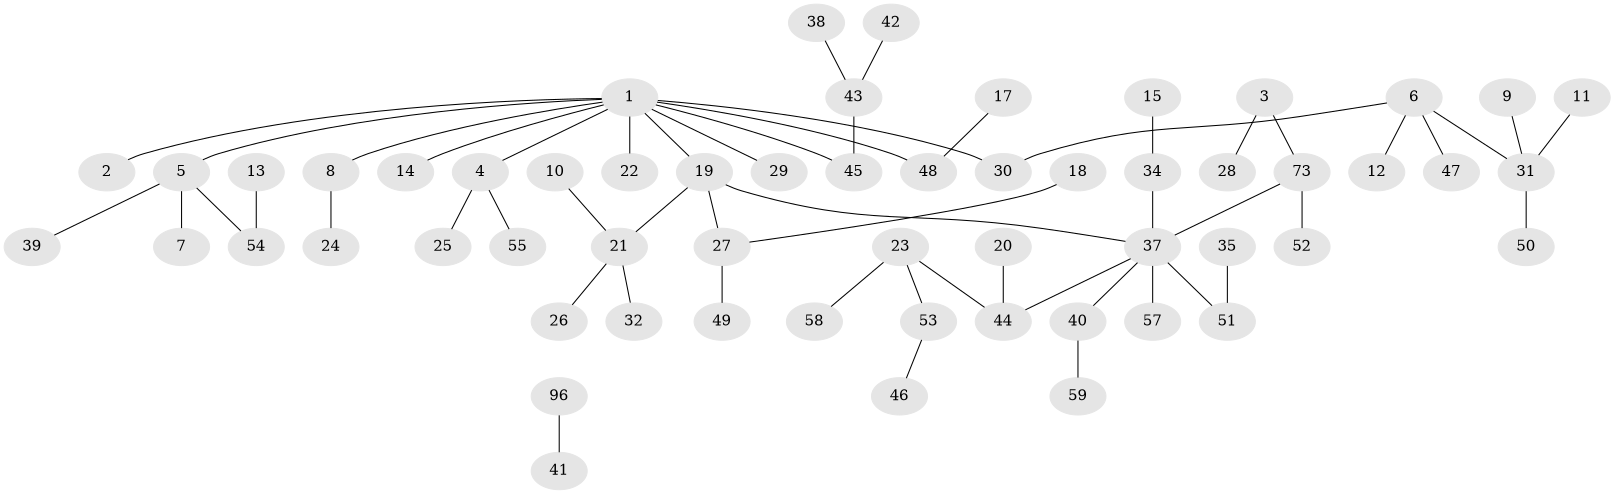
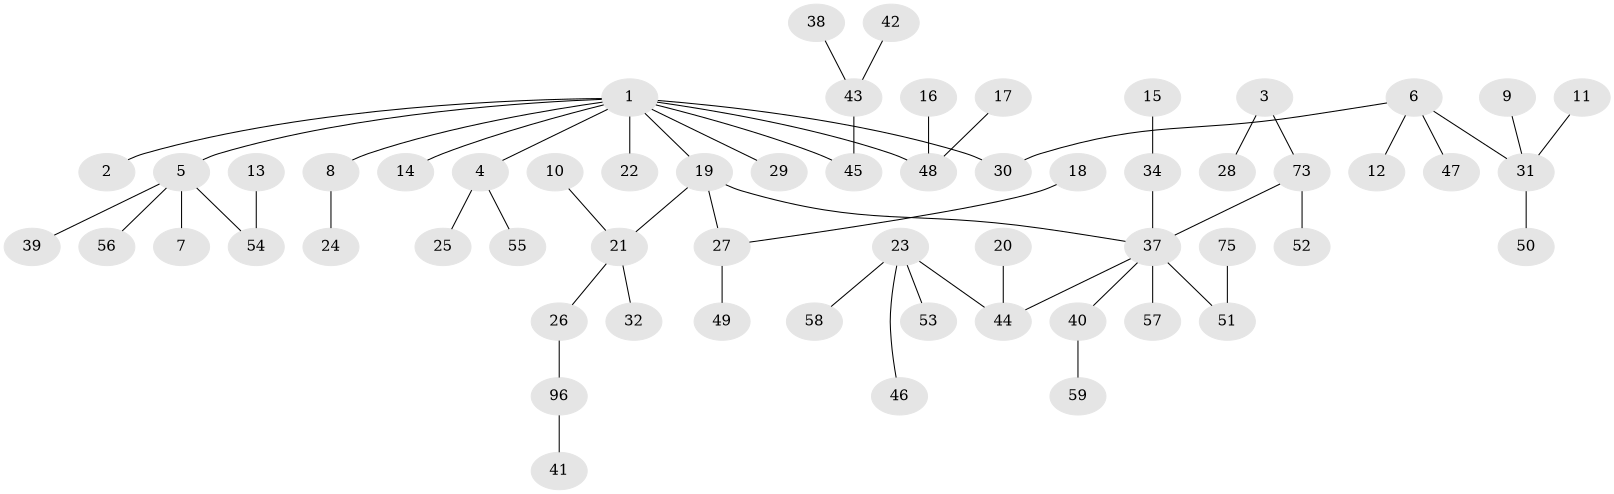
none -> (929, 98)
none -> (107, 247)
(1227, 247) -> (1227, 247)
none -> (559, 359)
(914, 359) -> (890, 322)
